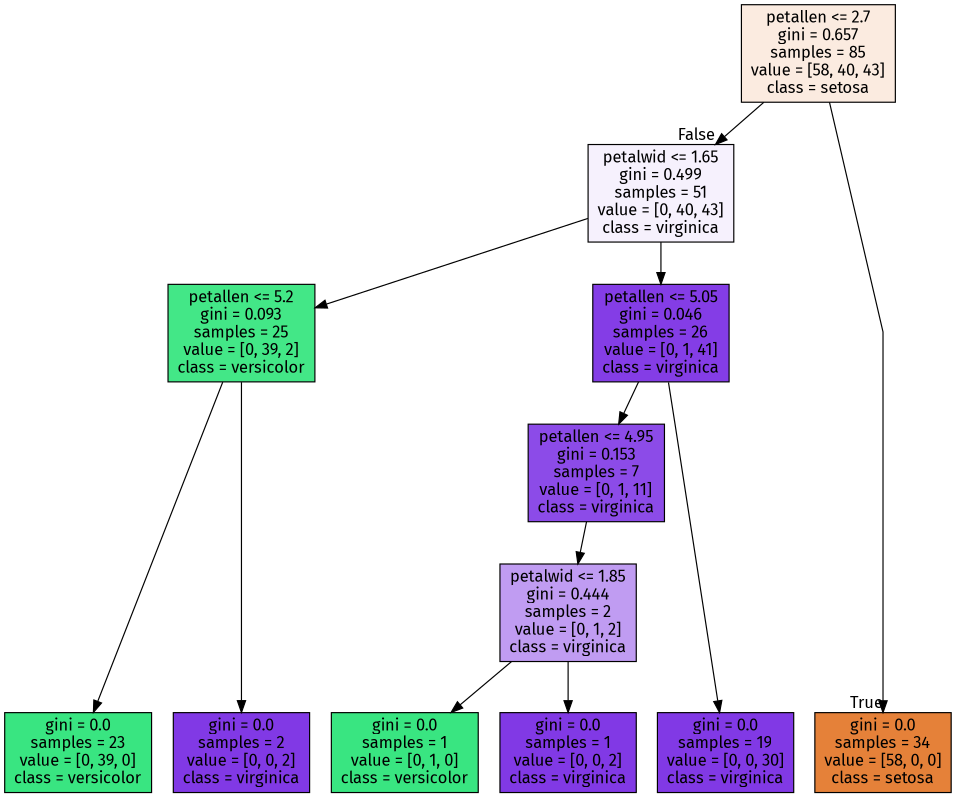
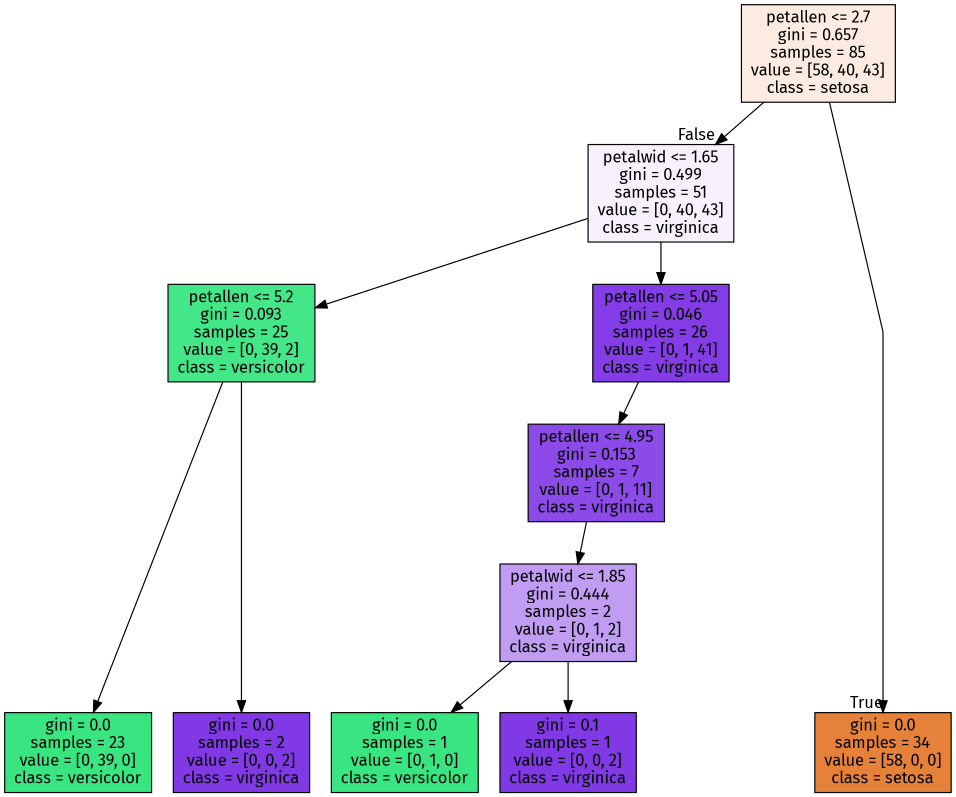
(568, 753) -> (568, 753)
(726, 753) -> none
